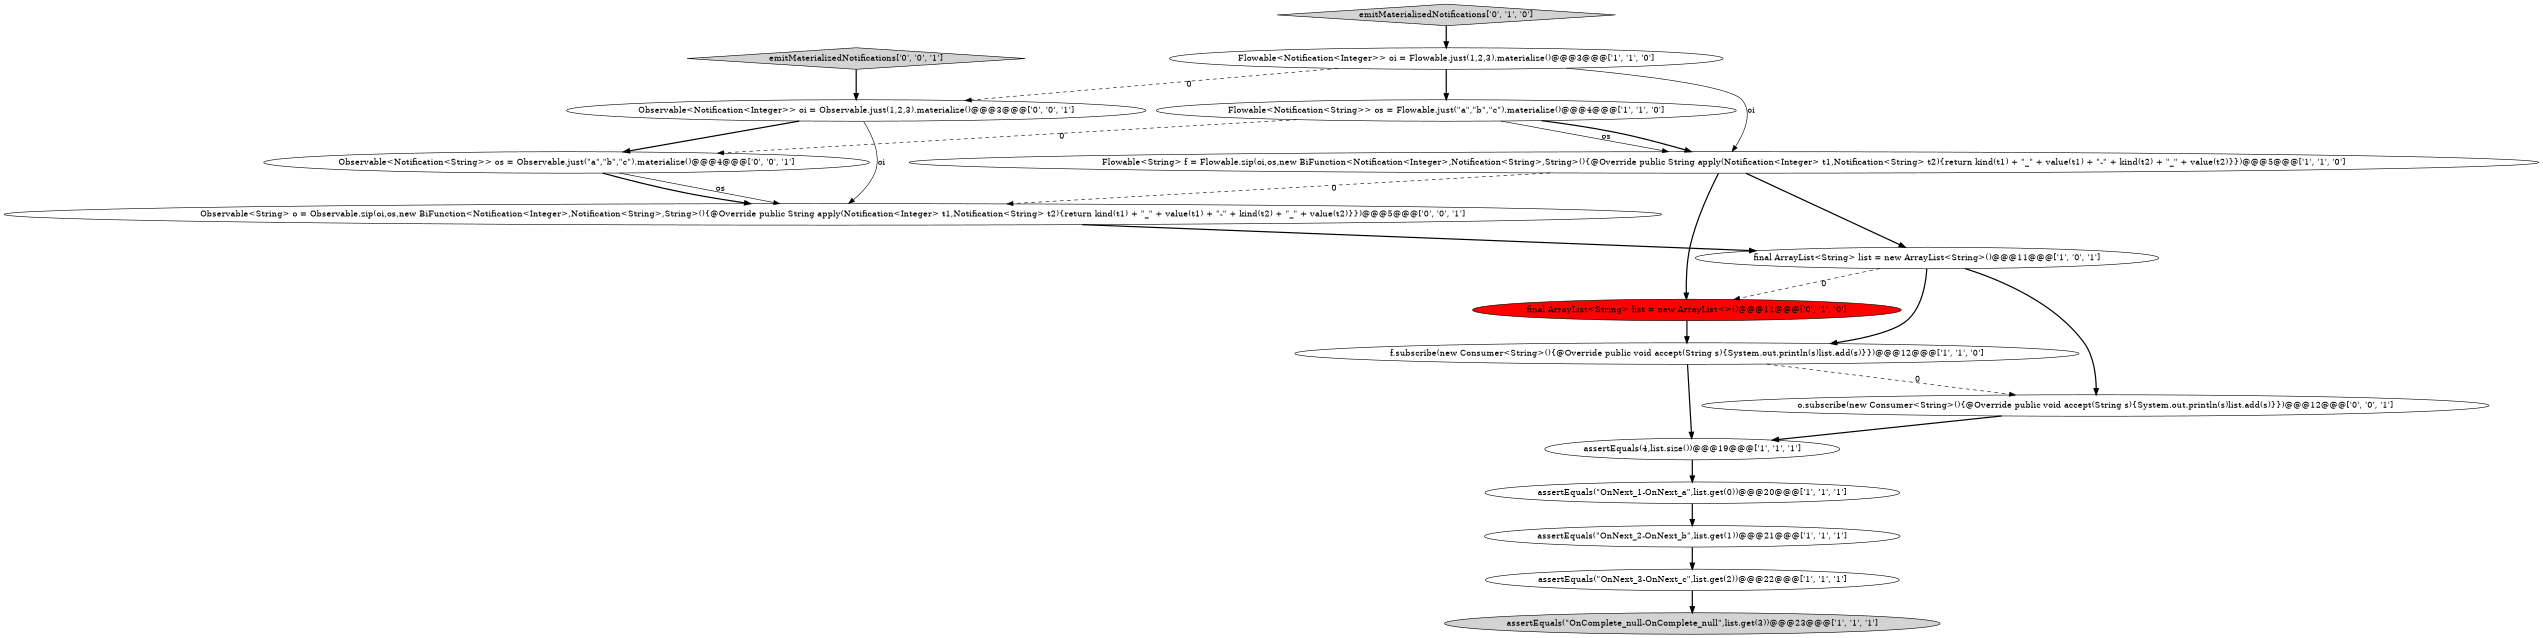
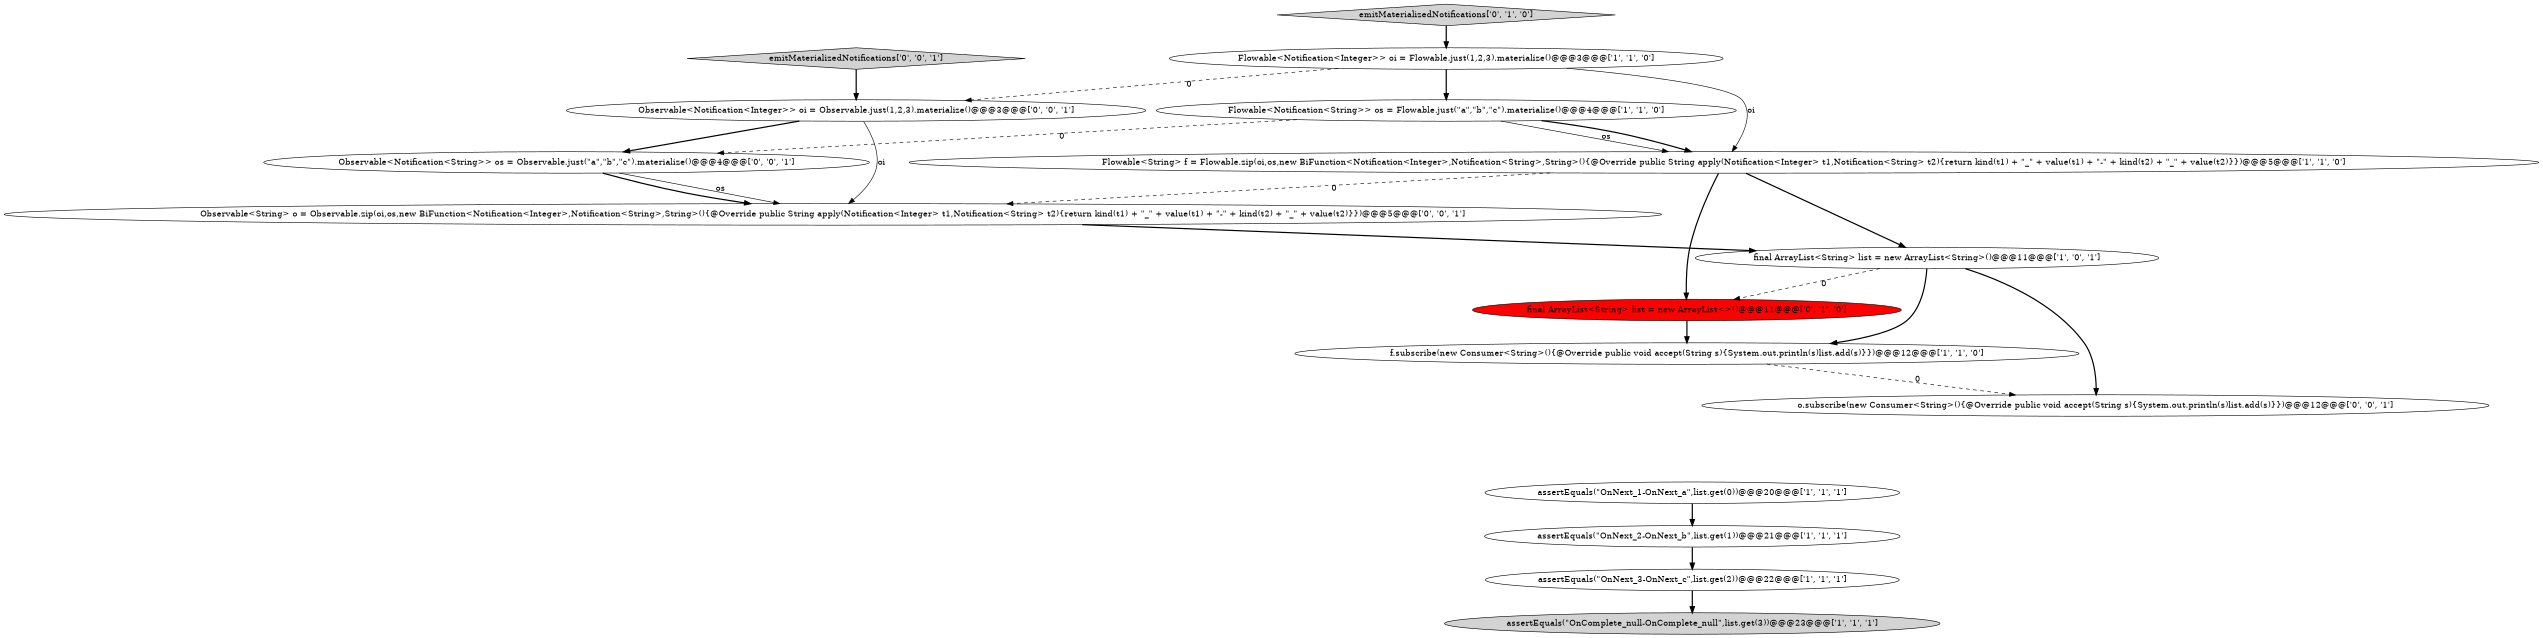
(1692, 449) -> none
